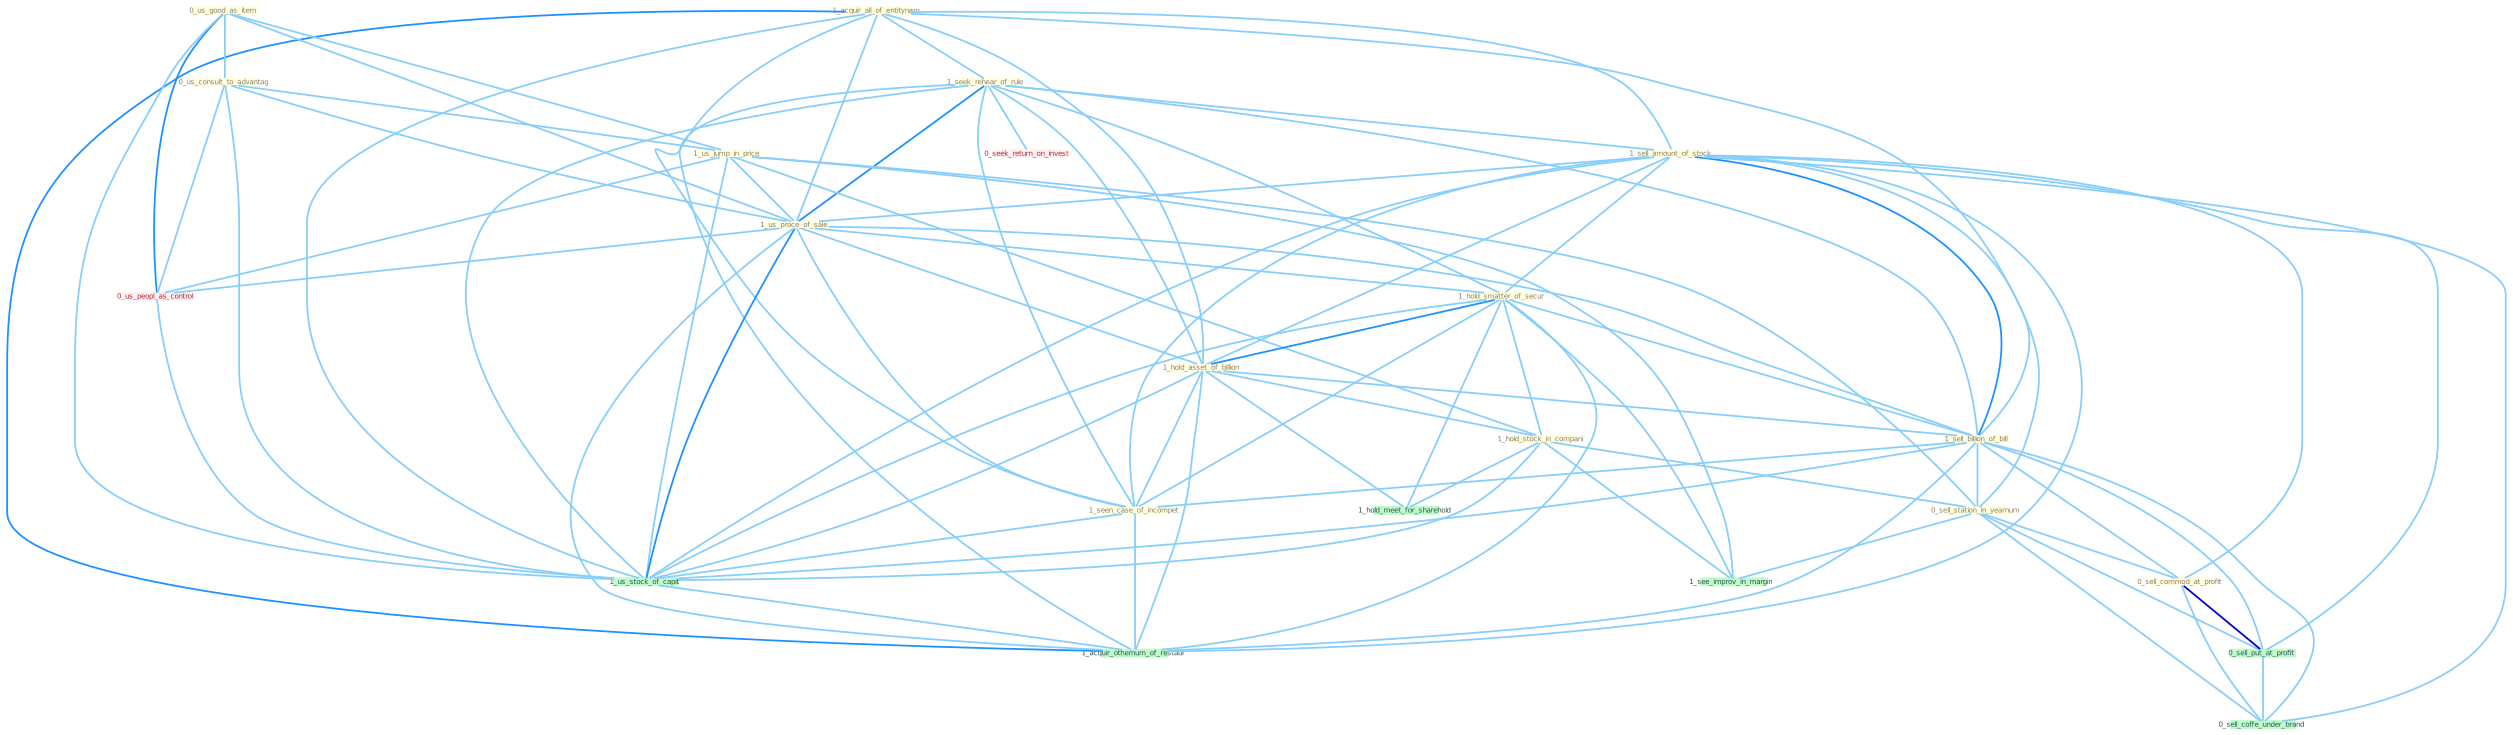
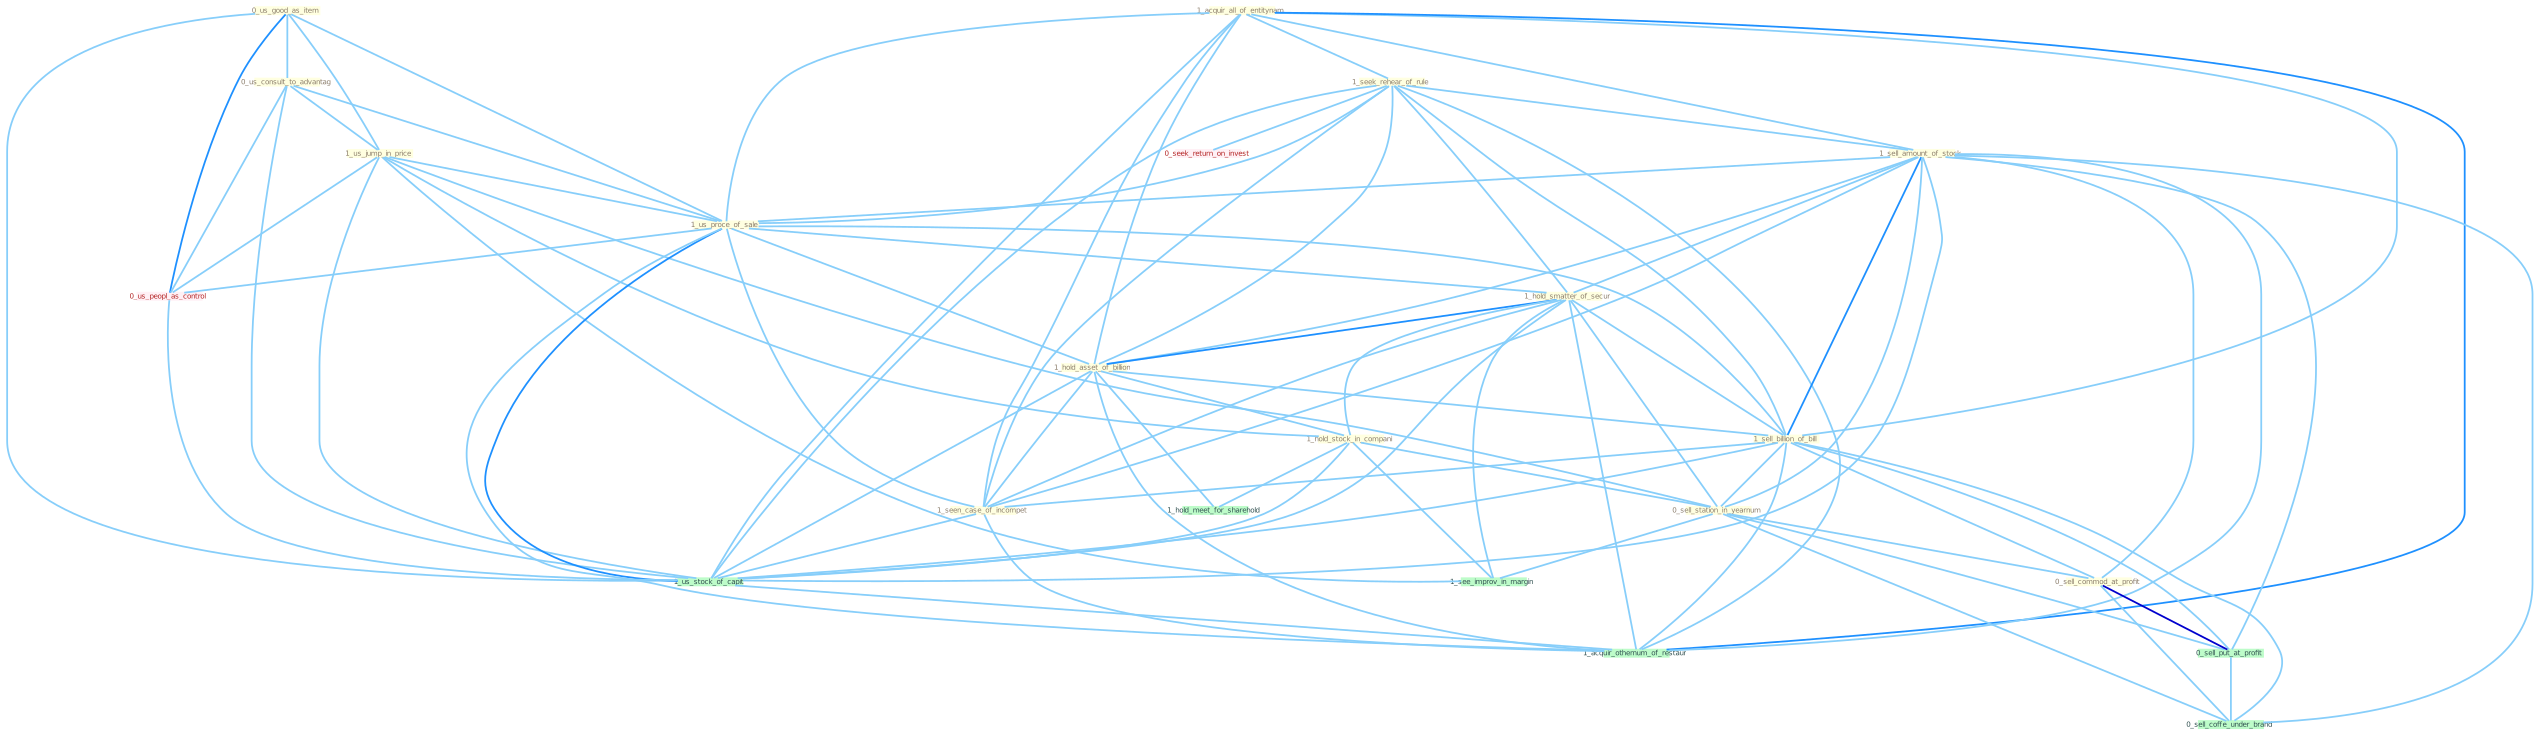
(892, 153) -> (1133, 188)
(1466, 378) -> (1644, 403)
